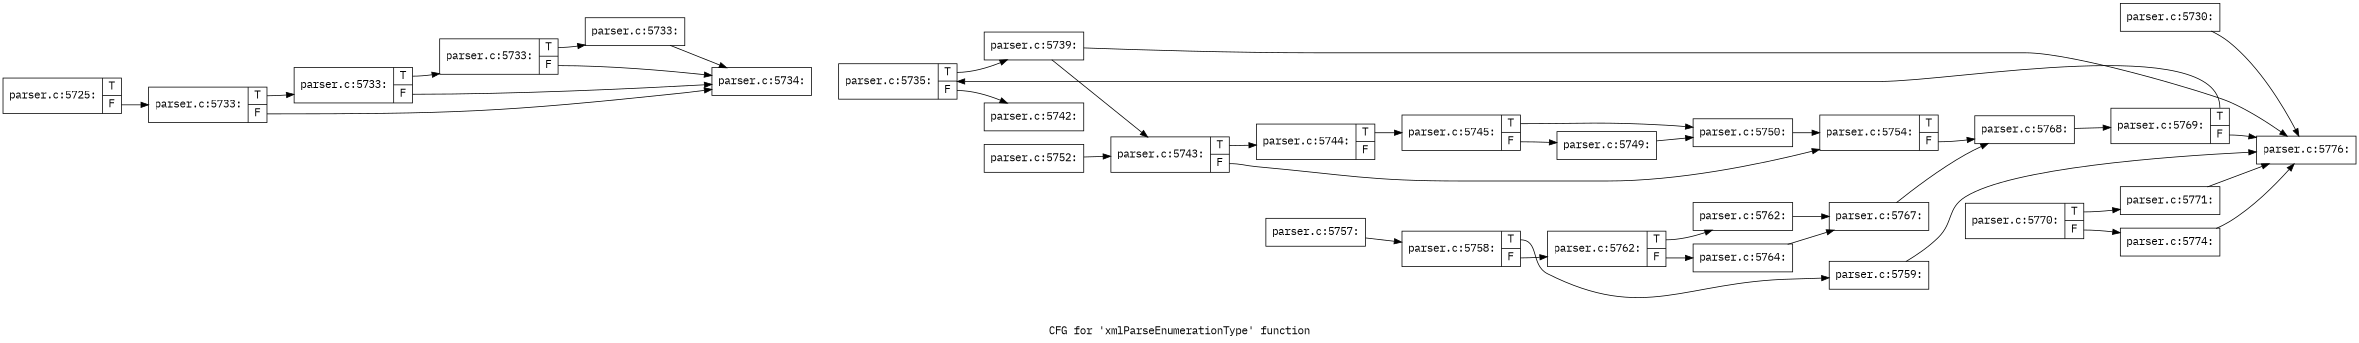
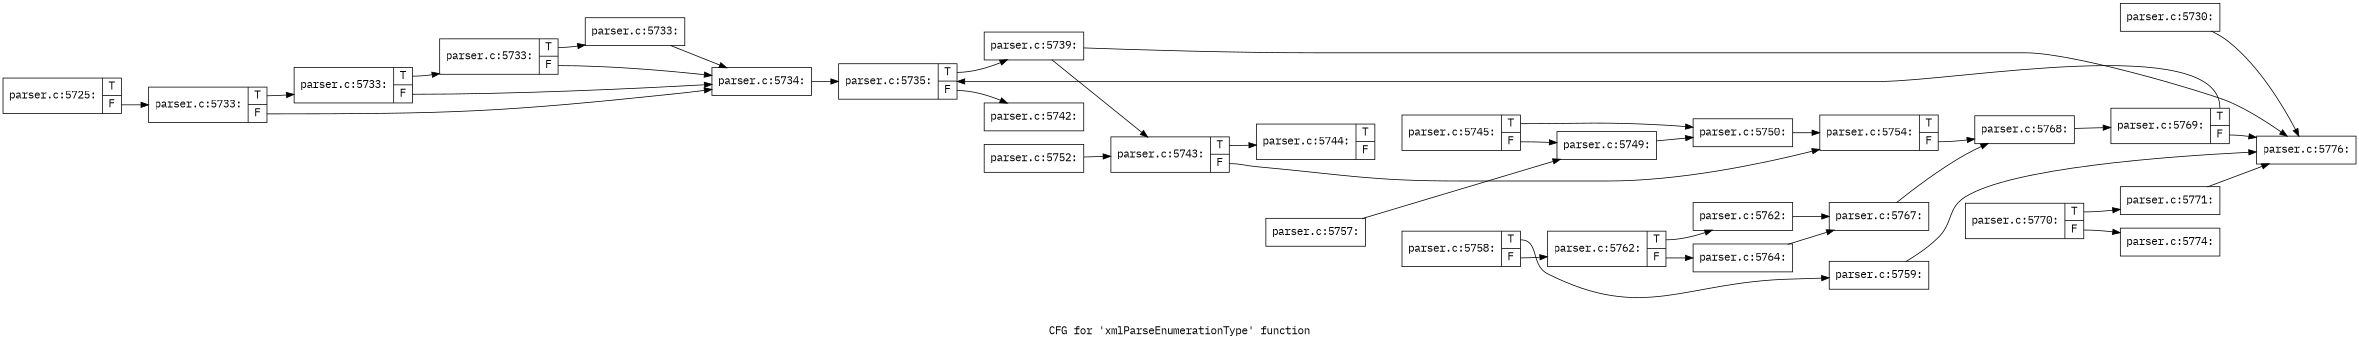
none -> (821, 81)
(1385, 133) -> none
(2255, 203) -> none
(1380, 240) -> (1457, 190)
